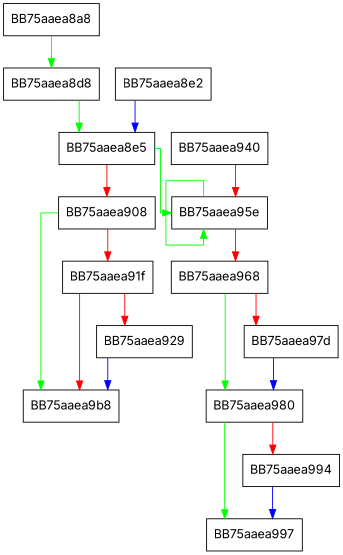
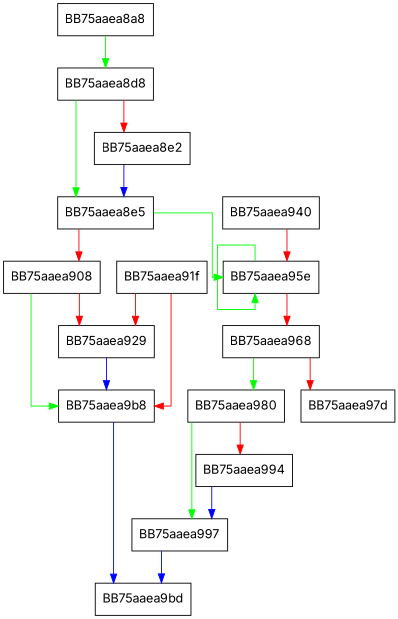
none -> (124, 112)
(108, 240) -> (79, 305)
(273, 369) -> none
none -> (143, 599)
